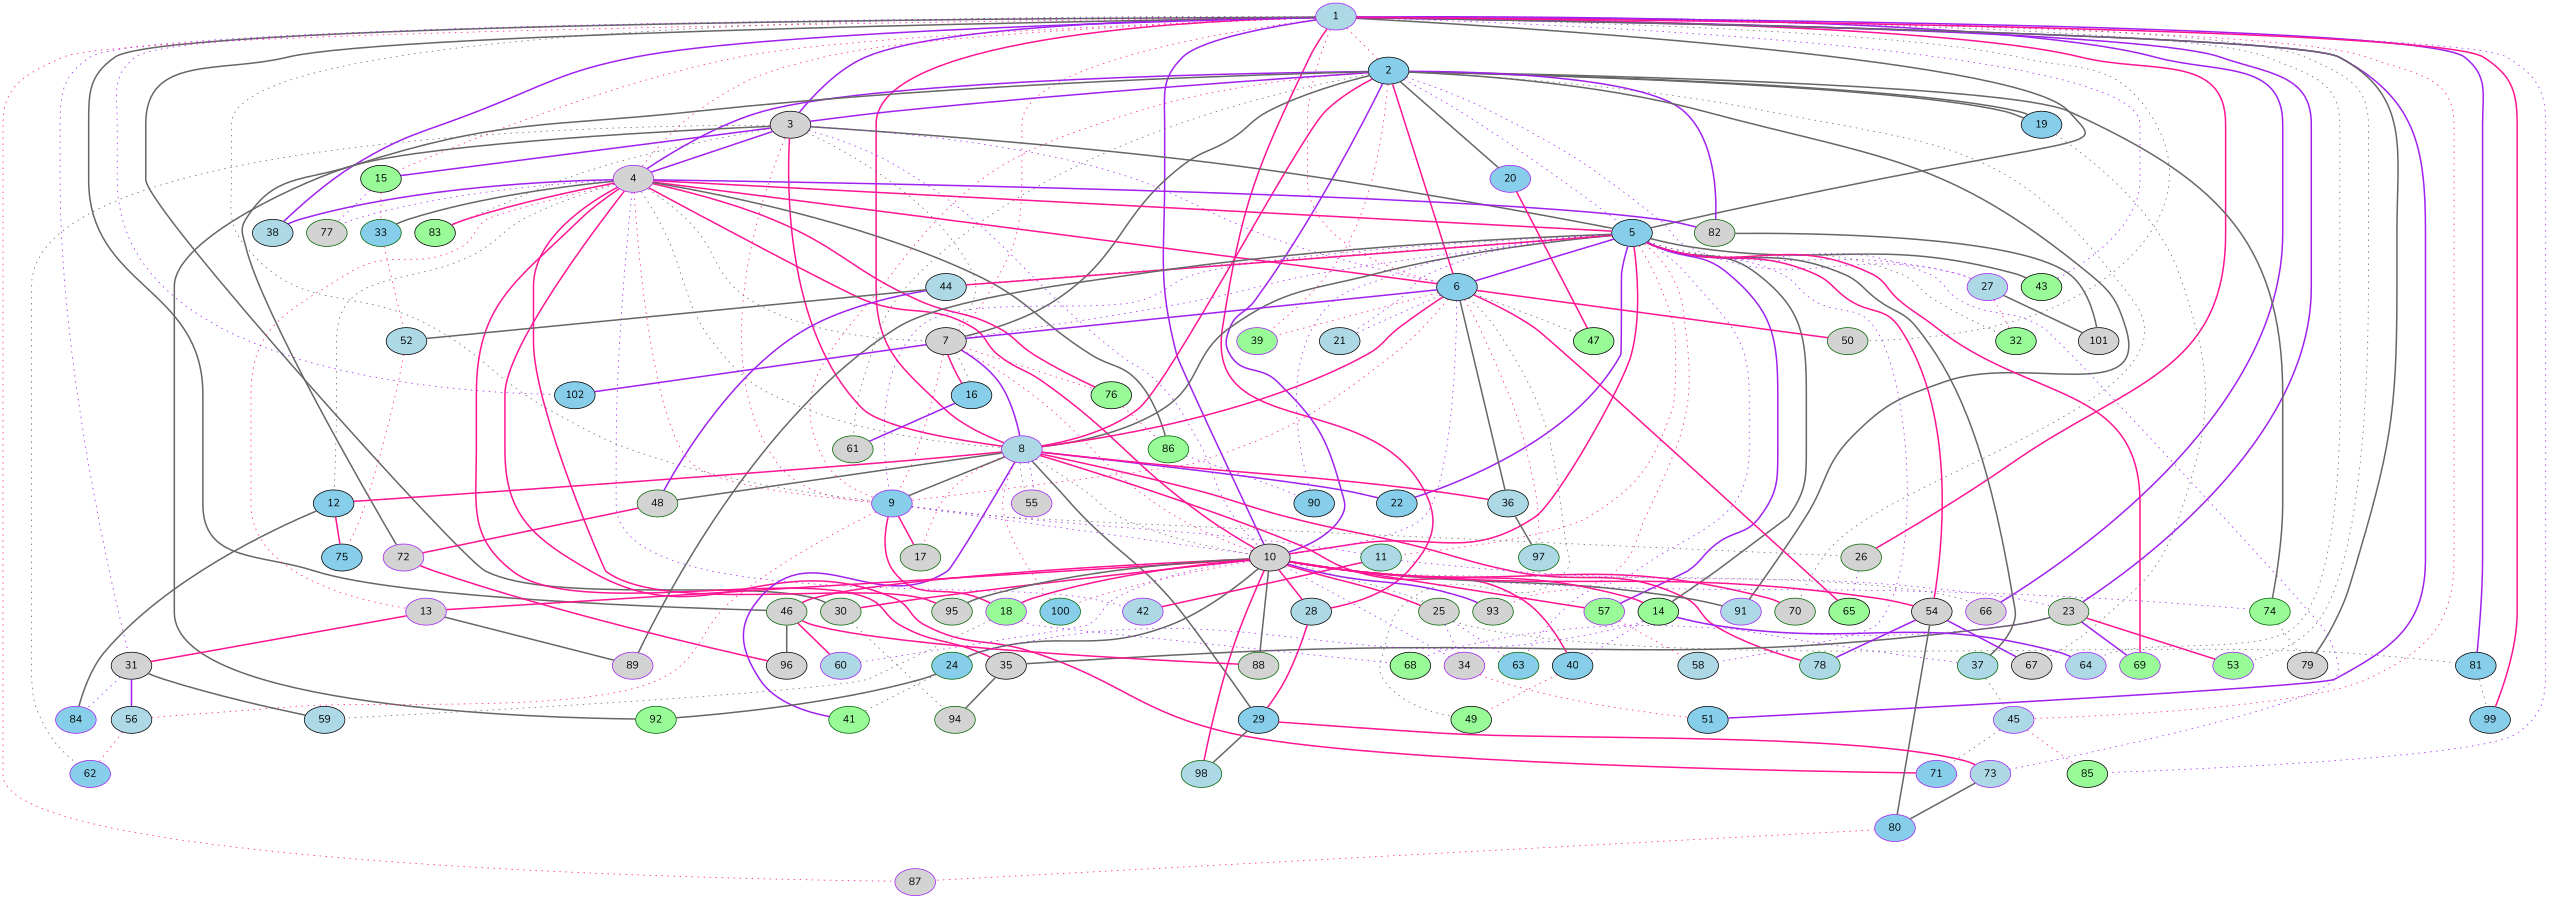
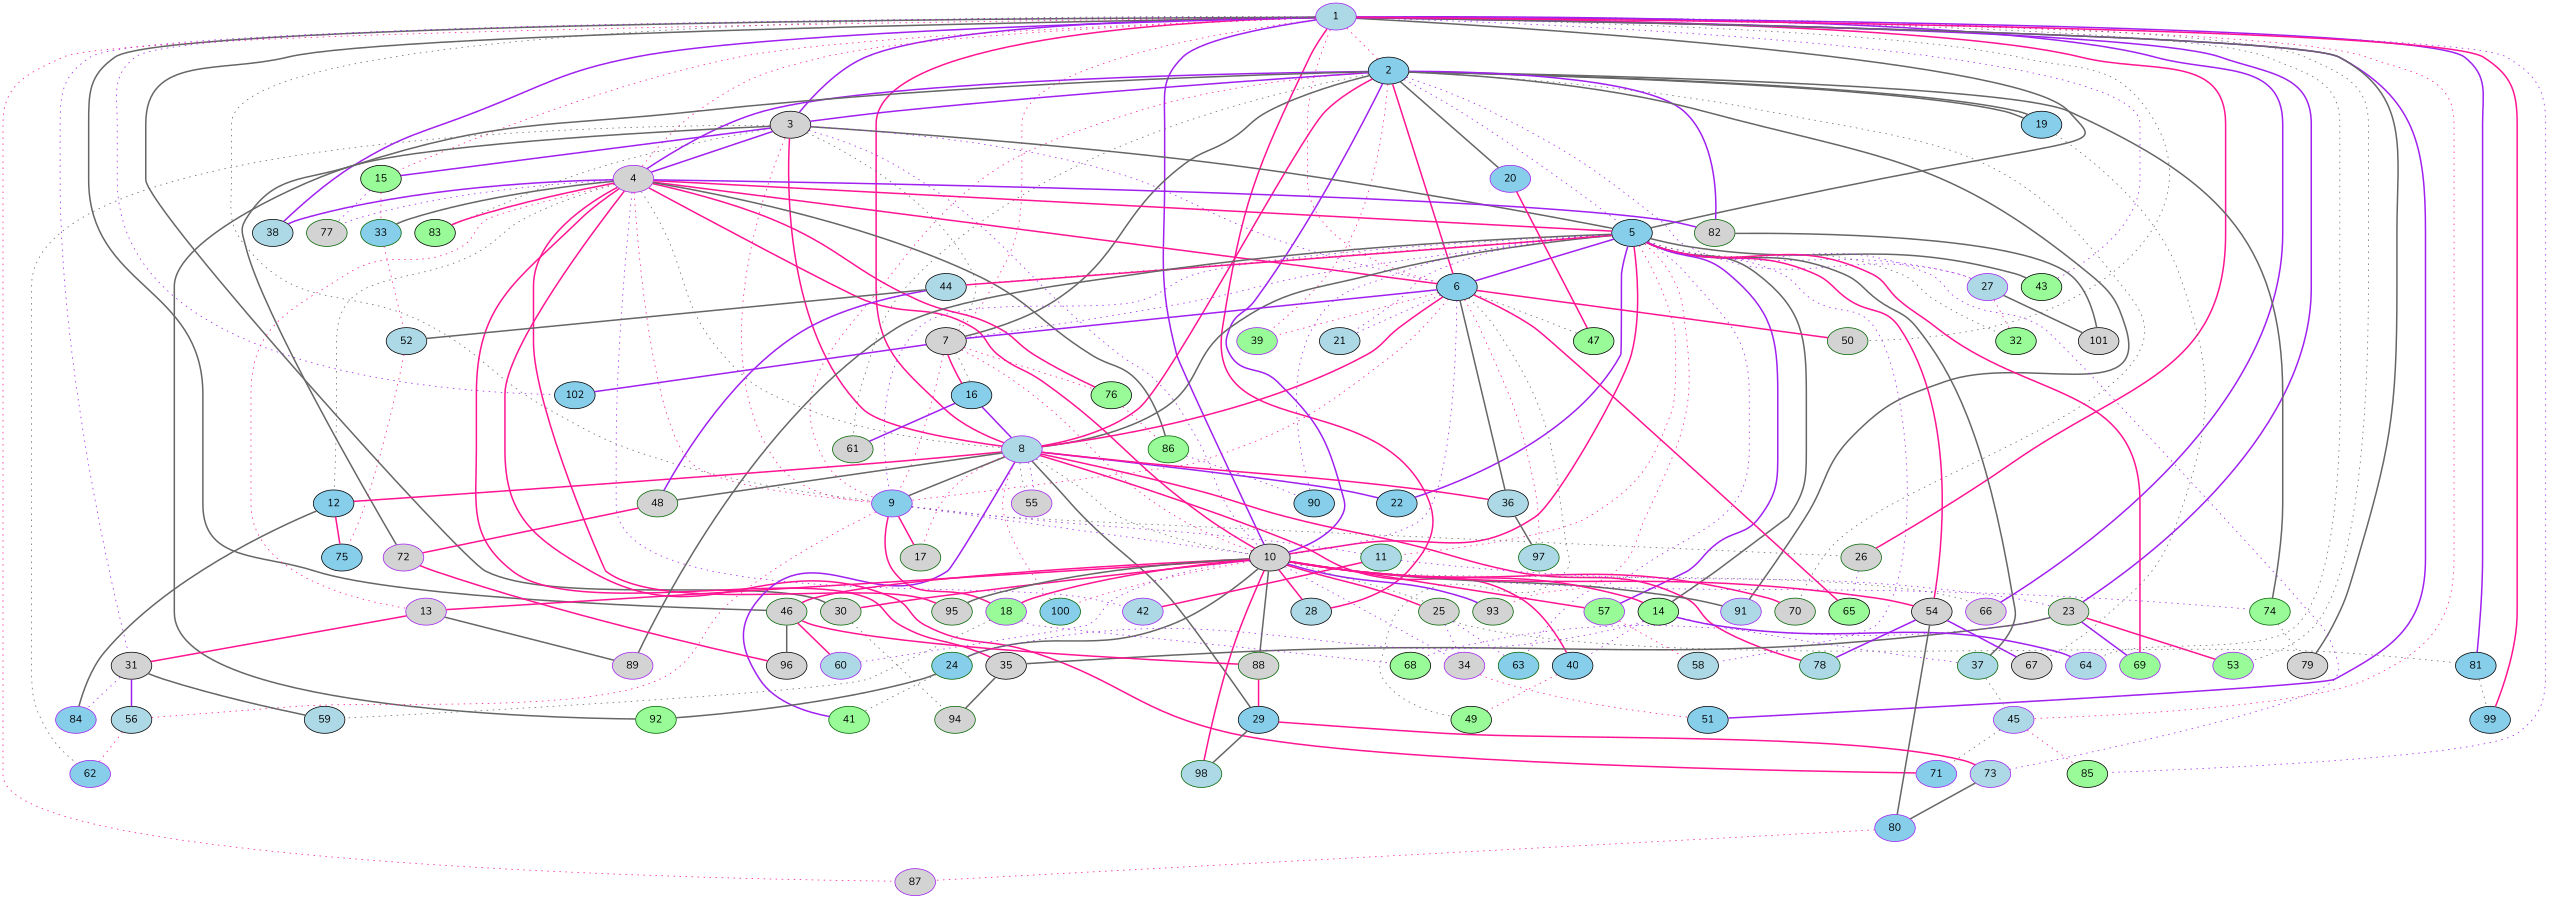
(770, 310) -> none
(1001, 386) -> (997, 422)
(1291, 668) -> (1259, 693)
